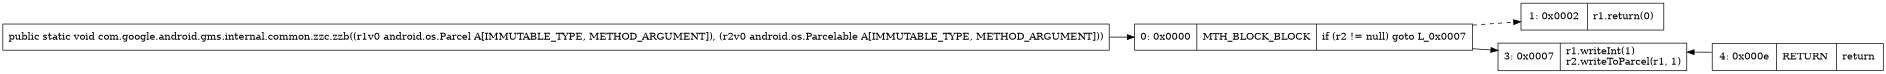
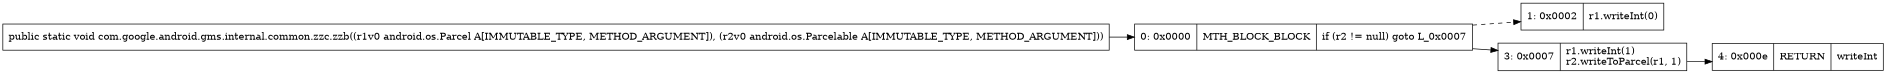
(1623, 16) -> (1623, 16)
(1703, 52) -> (1696, 62)
(1859, 57) -> (1857, 57)
